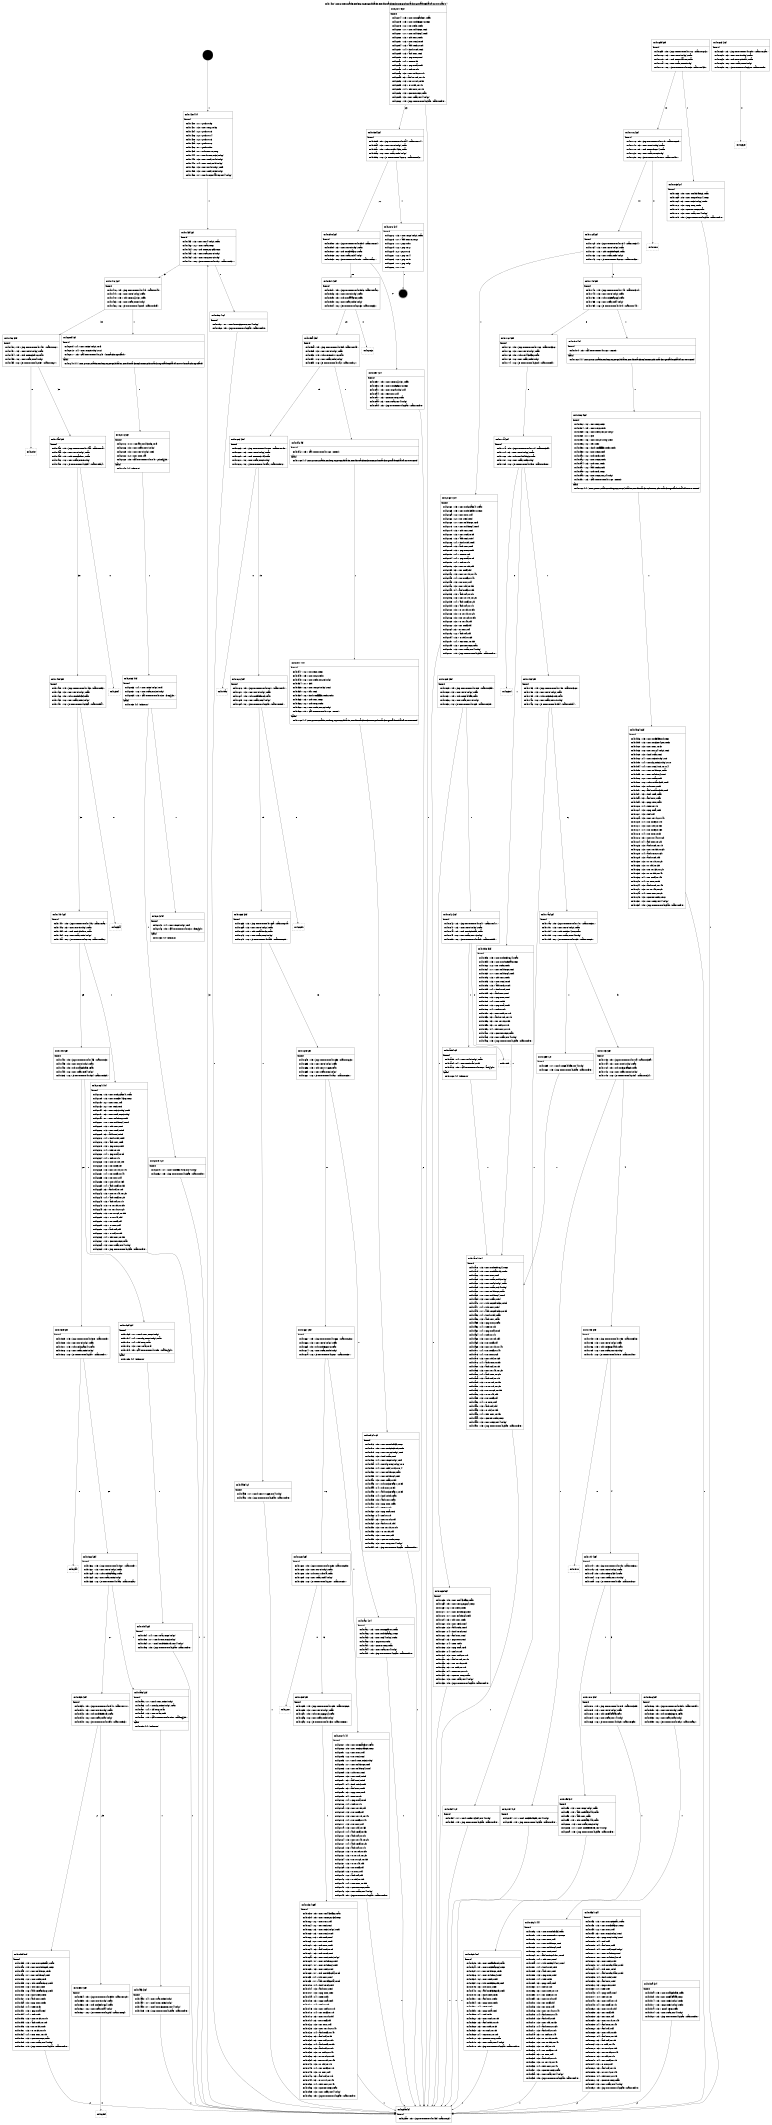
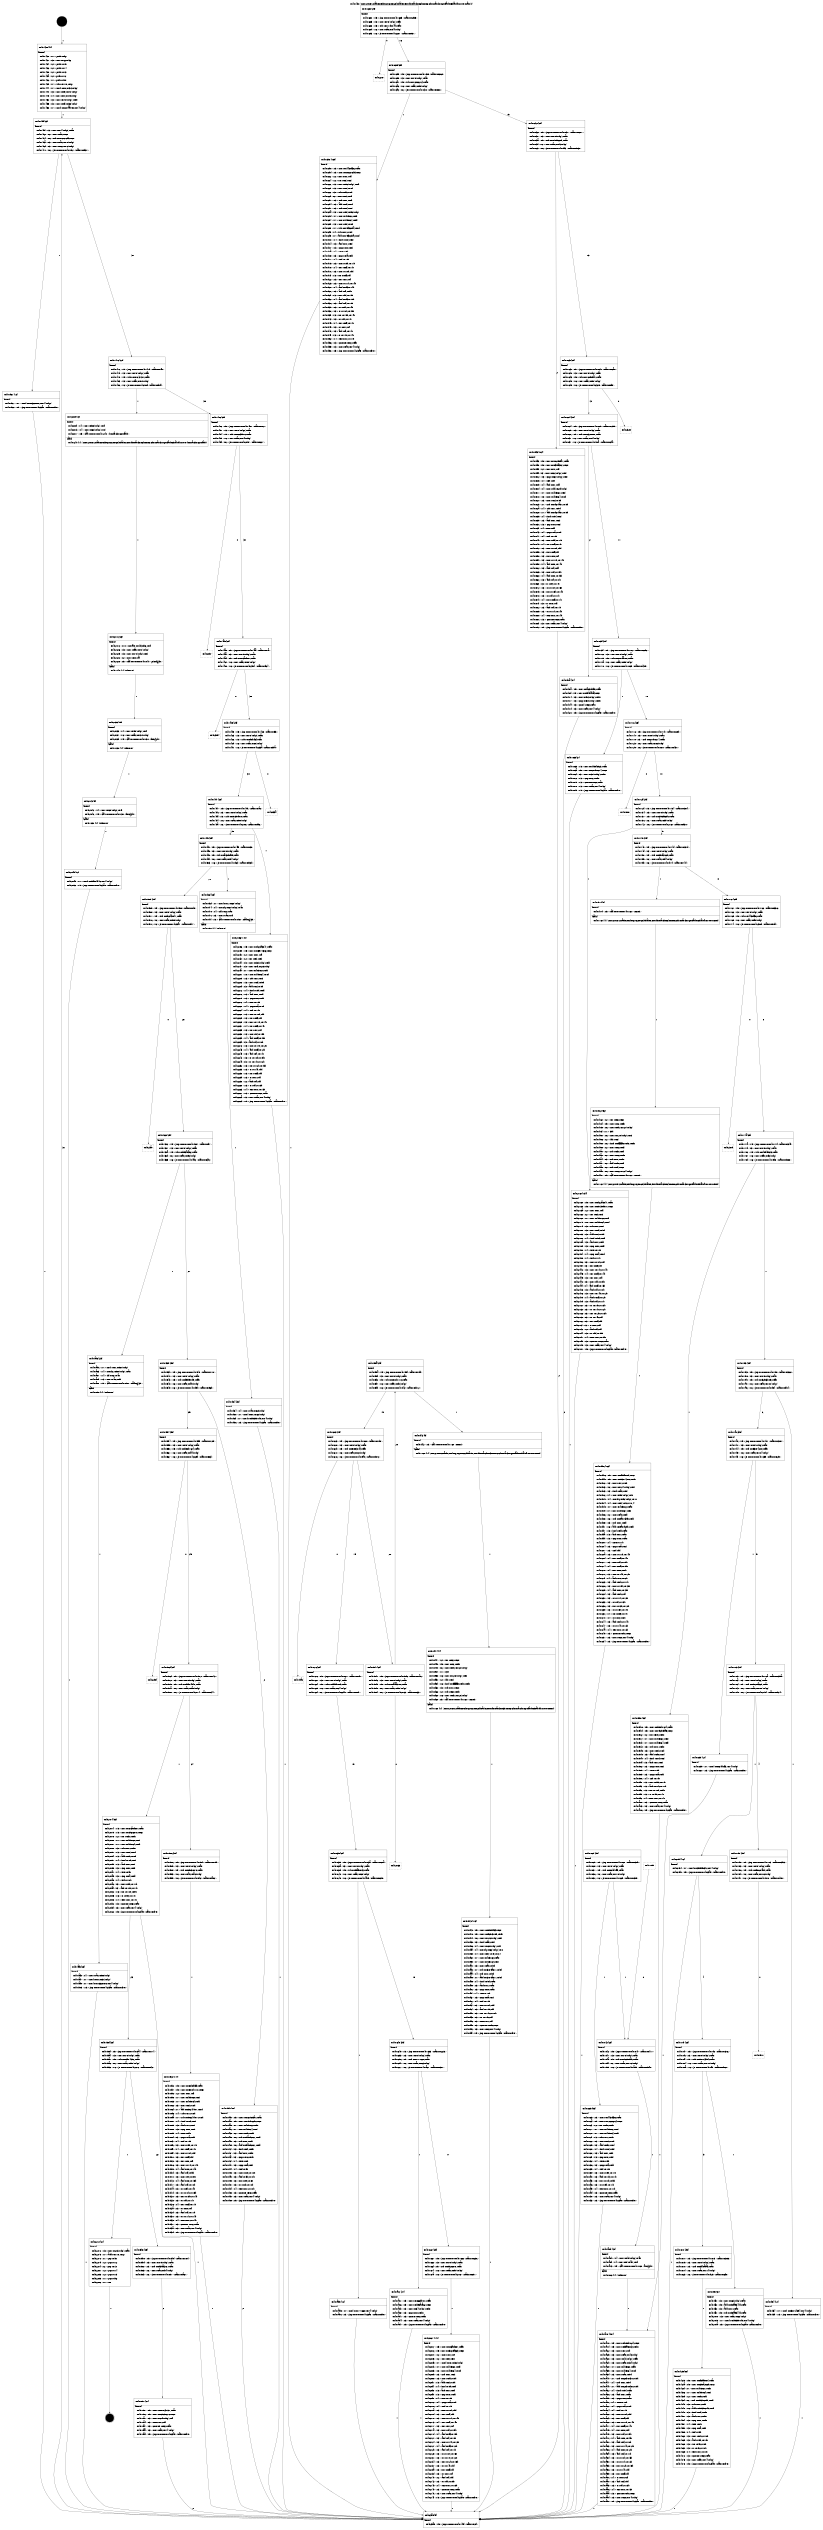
none -> (556, 136)
(351, 270) -> (375, 1562)
none -> (589, 430)
(507, 577) -> (739, 1035)
(299, 927) -> none
(147, 933) -> (101, 847)
(473, 1013) -> (638, 1954)
(508, 1149) -> (659, 2248)
(323, 1455) -> none
(610, 1455) -> (700, 1957)
none -> (189, 1680)
